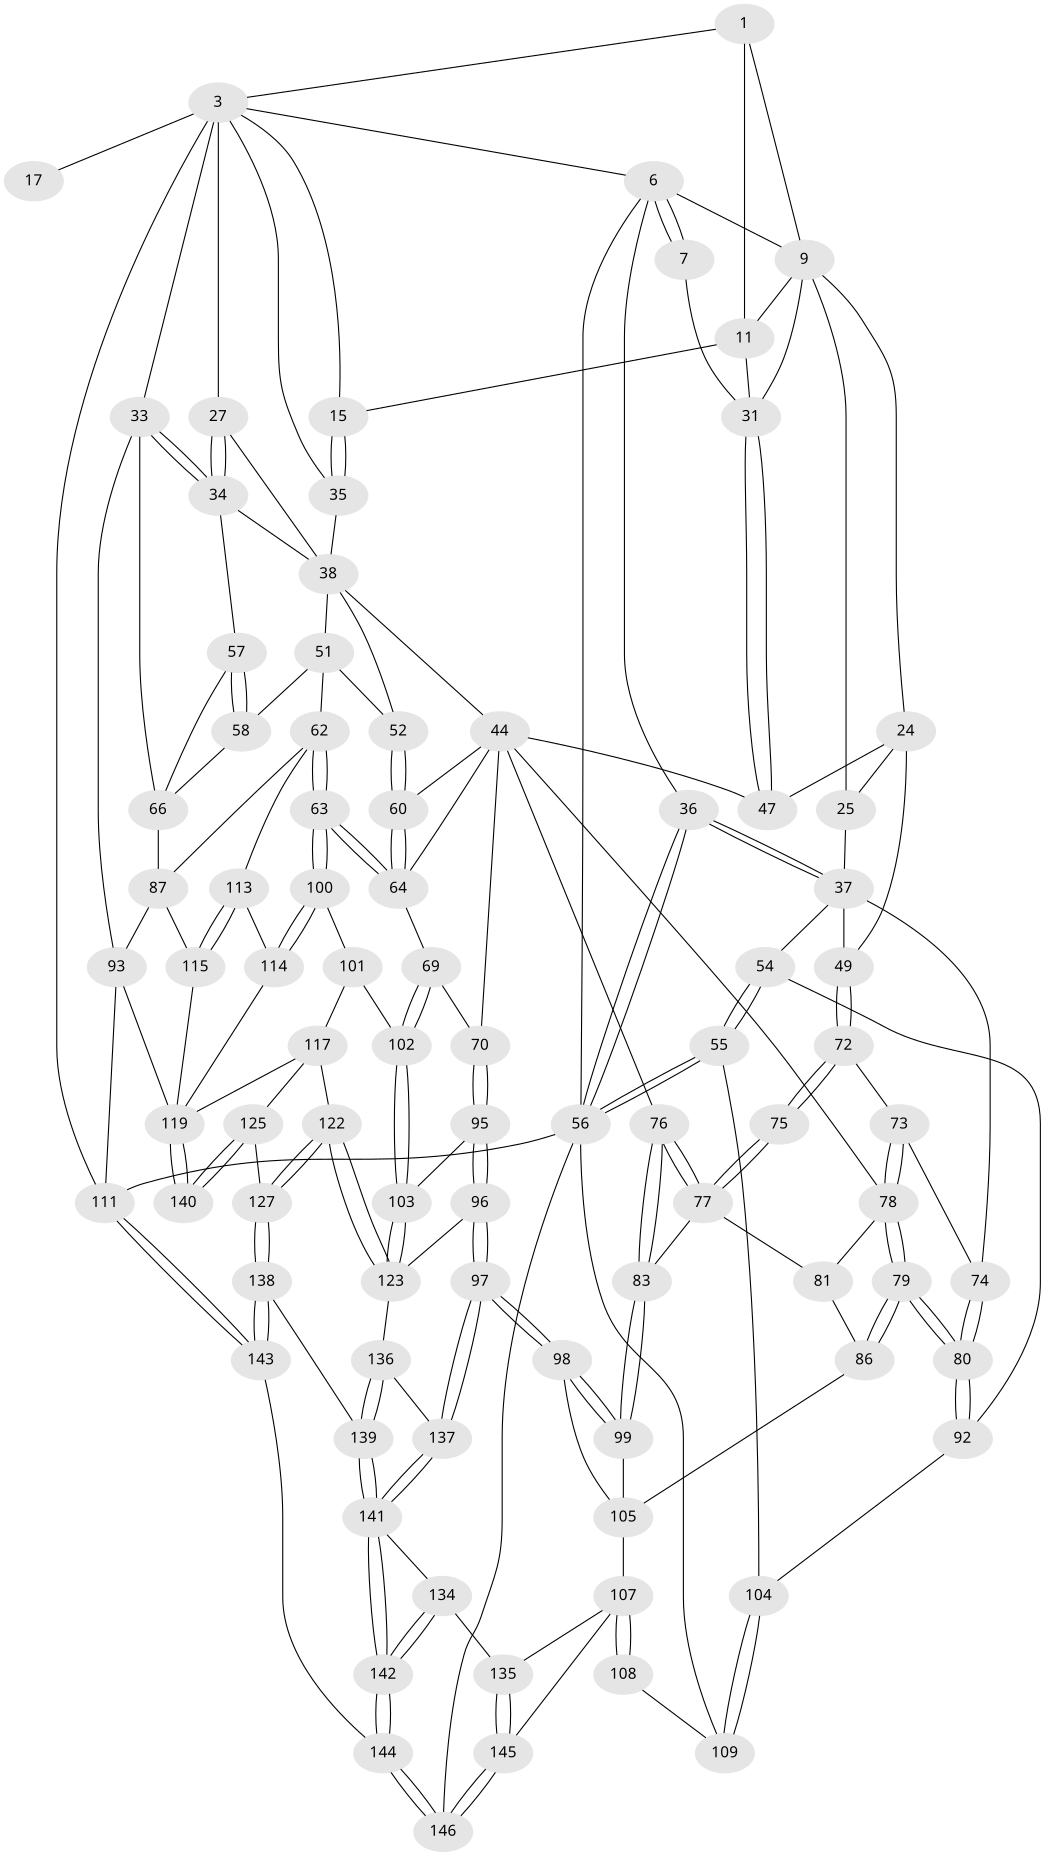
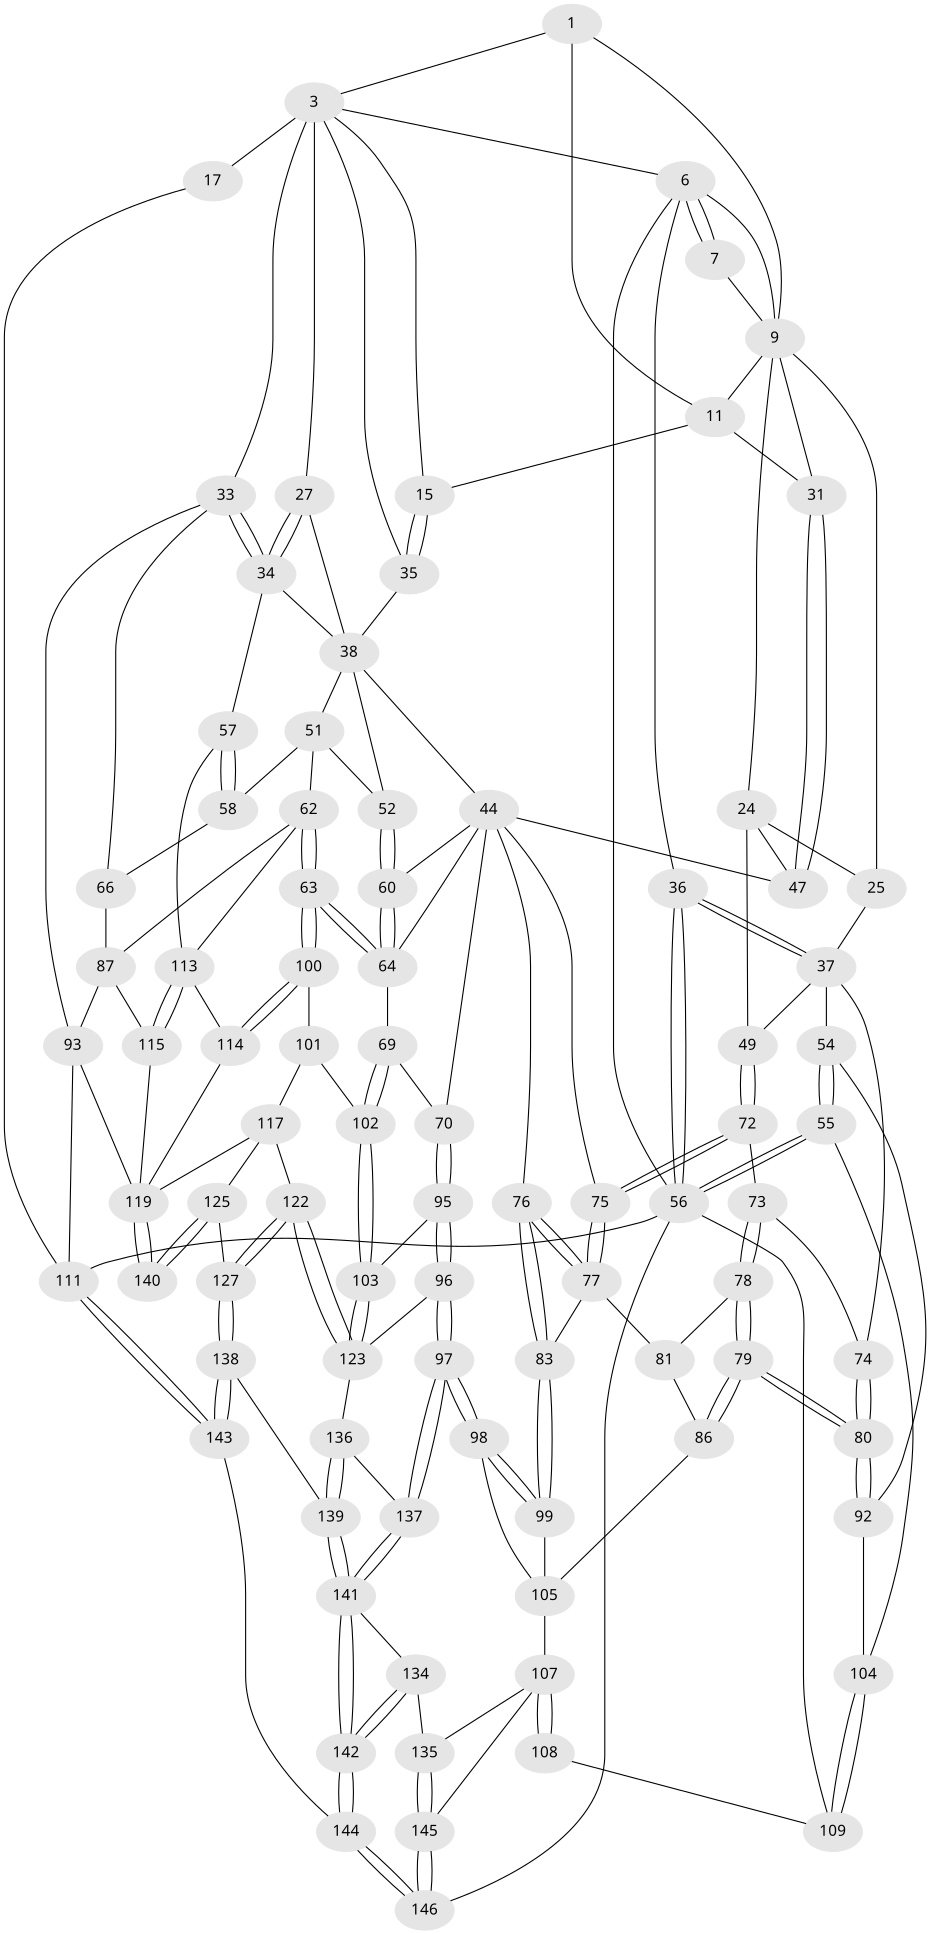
(699, 341) -> (745, 299)
(57, 641) -> (4, 681)
(193, 730) -> (178, 855)
(703, 961) -> (572, 997)
